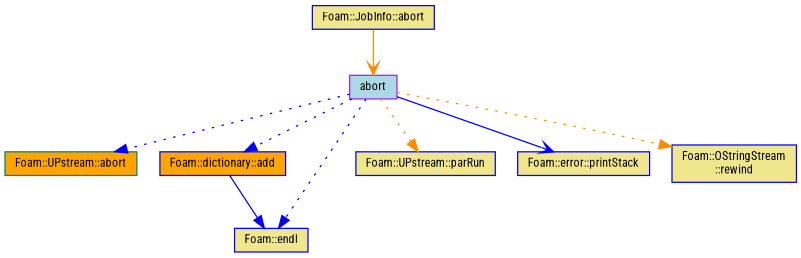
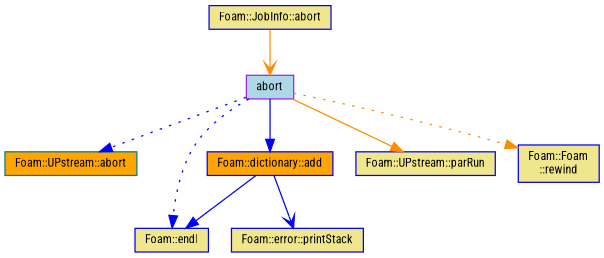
(396, 120) -> (342, 123)
(469, 122) -> (282, 196)
(304, 123) -> (270, 119)
(734, 164) -> (559, 164)
